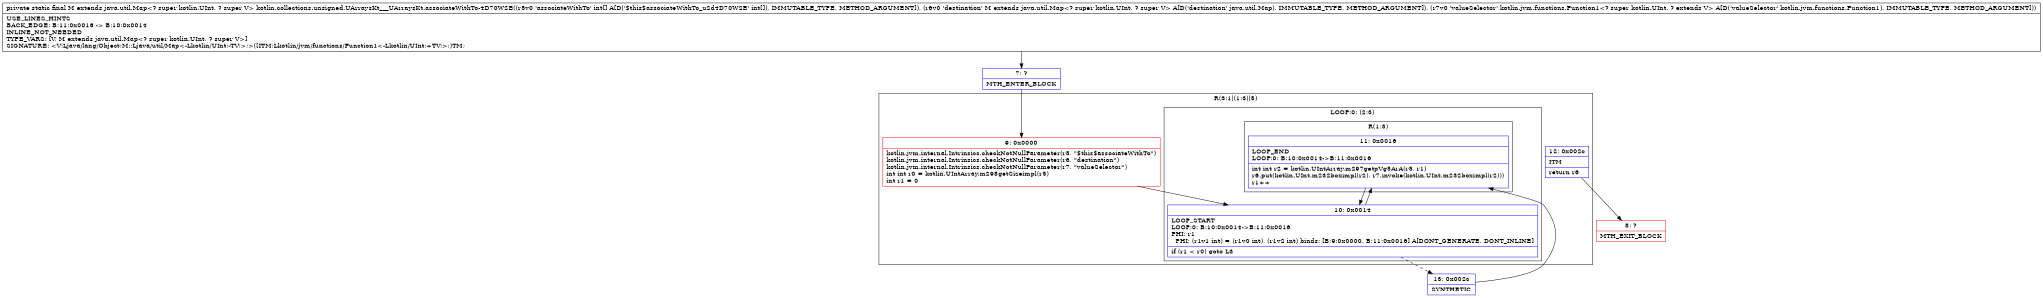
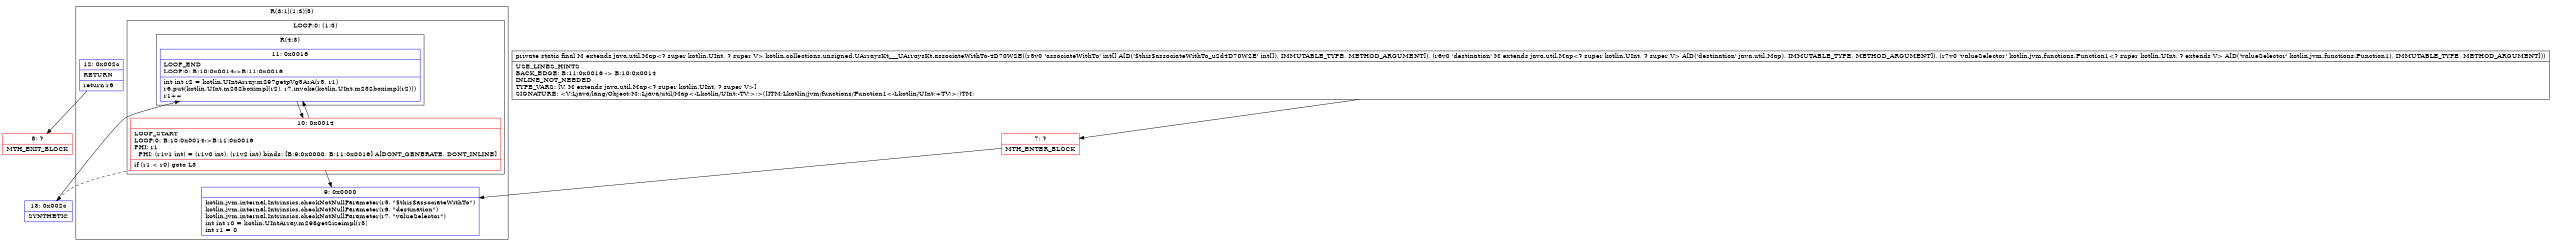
(1021, 79) -> (1040, 144)
(1353, 113) -> (316, 26)
(1378, 127) -> (290, 40)
(1021, 162) -> (340, 211)
(1556, 162) -> (98, 75)
(1180, 195) -> (328, 177)
(1353, 231) -> (316, 144)
